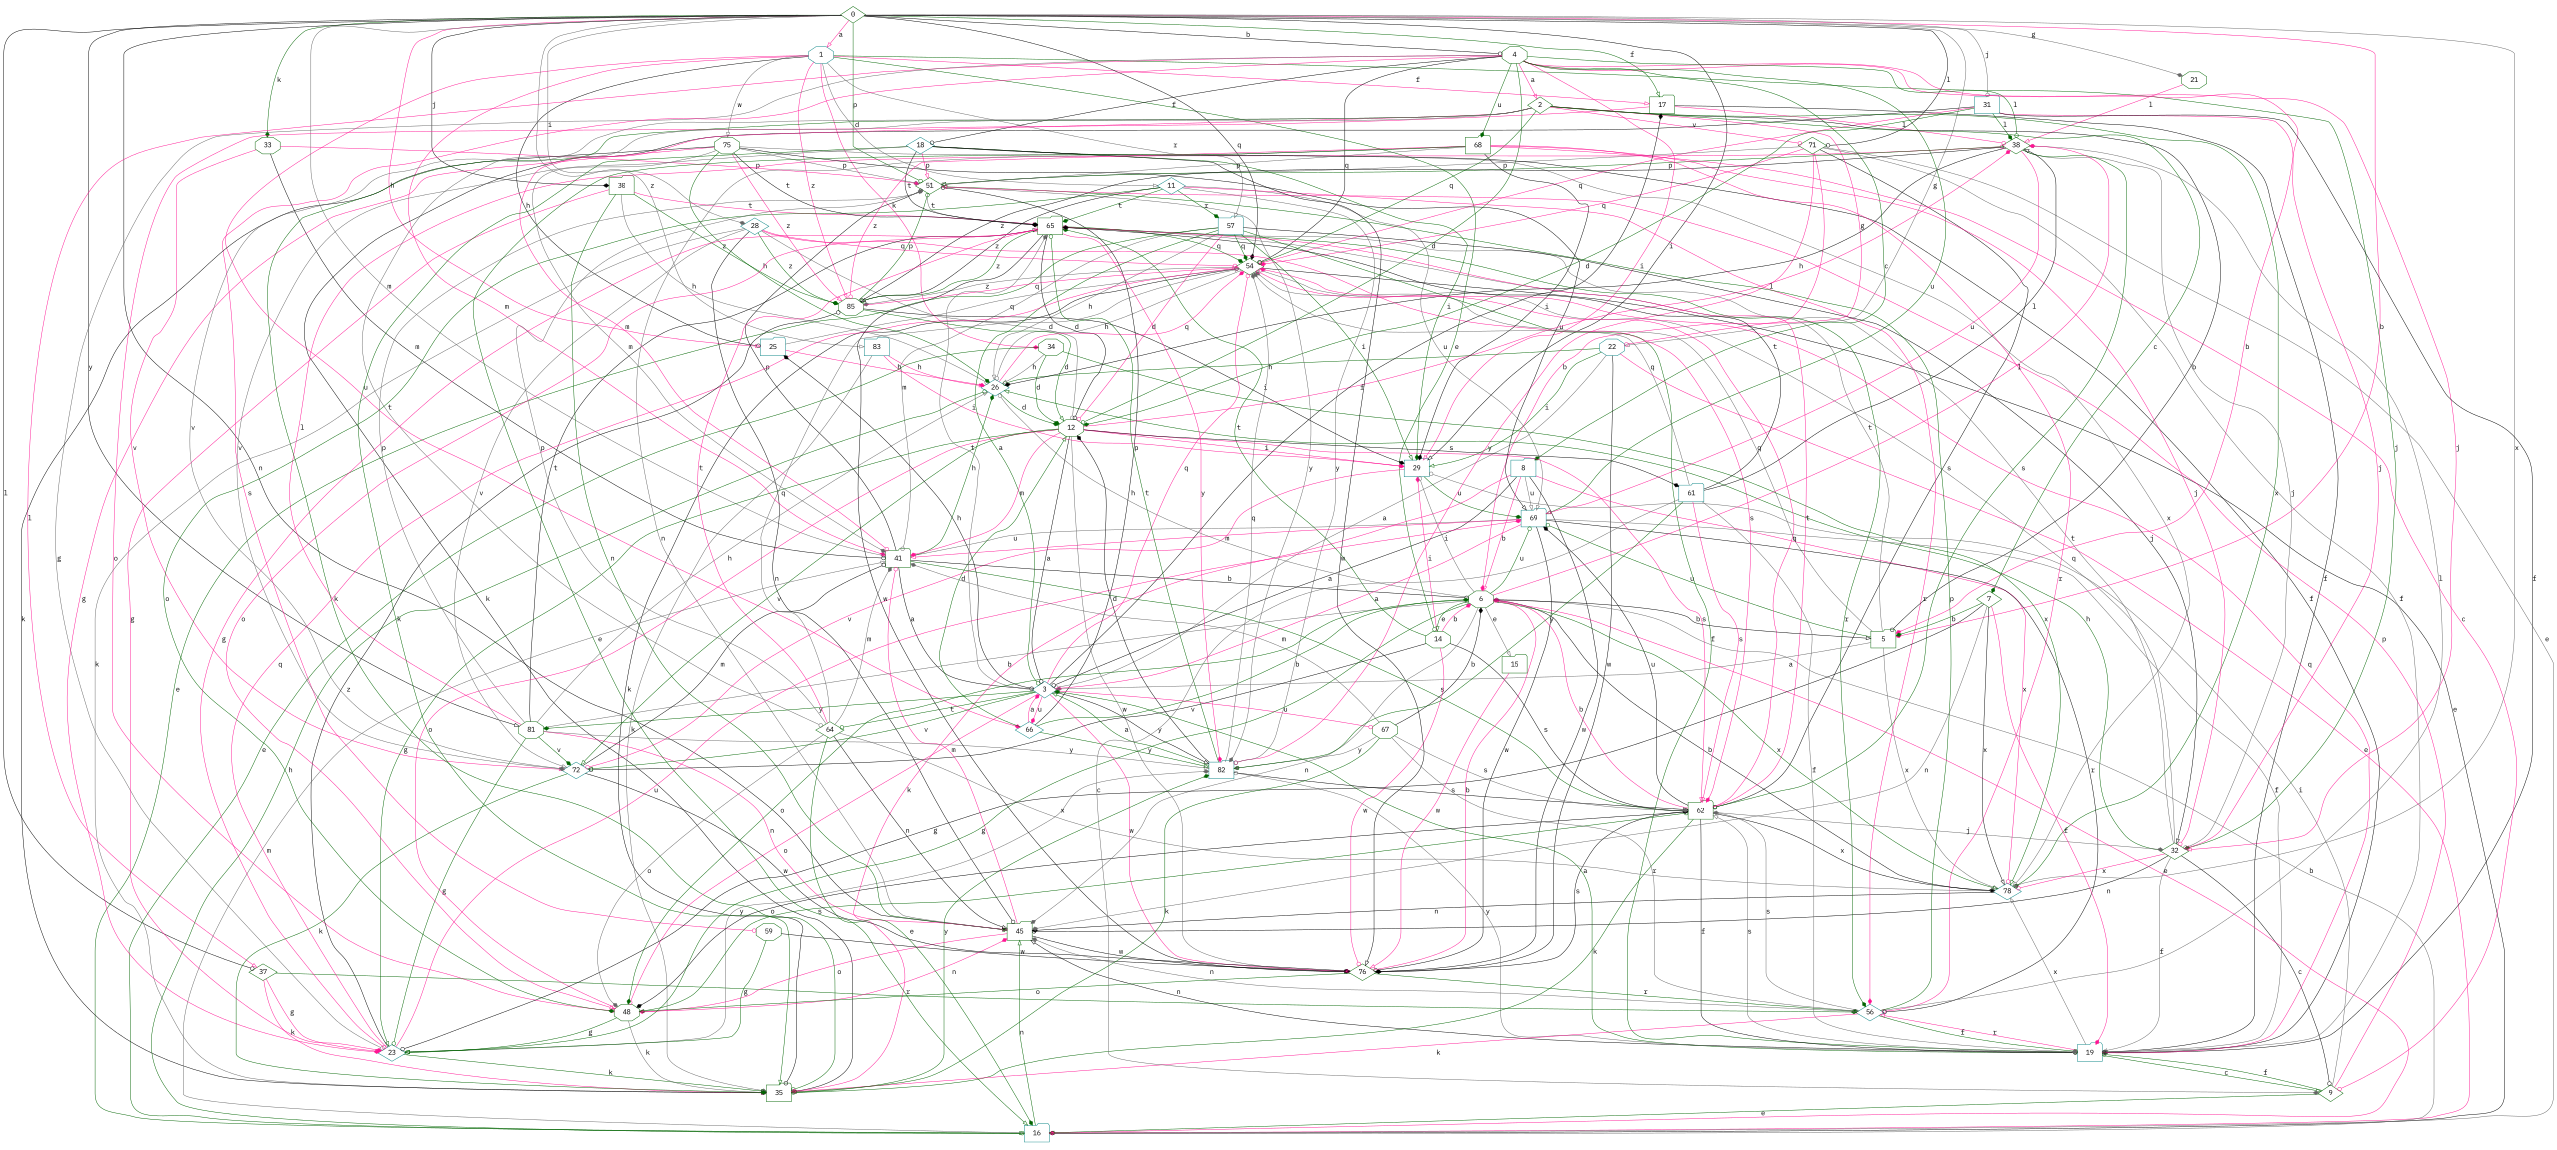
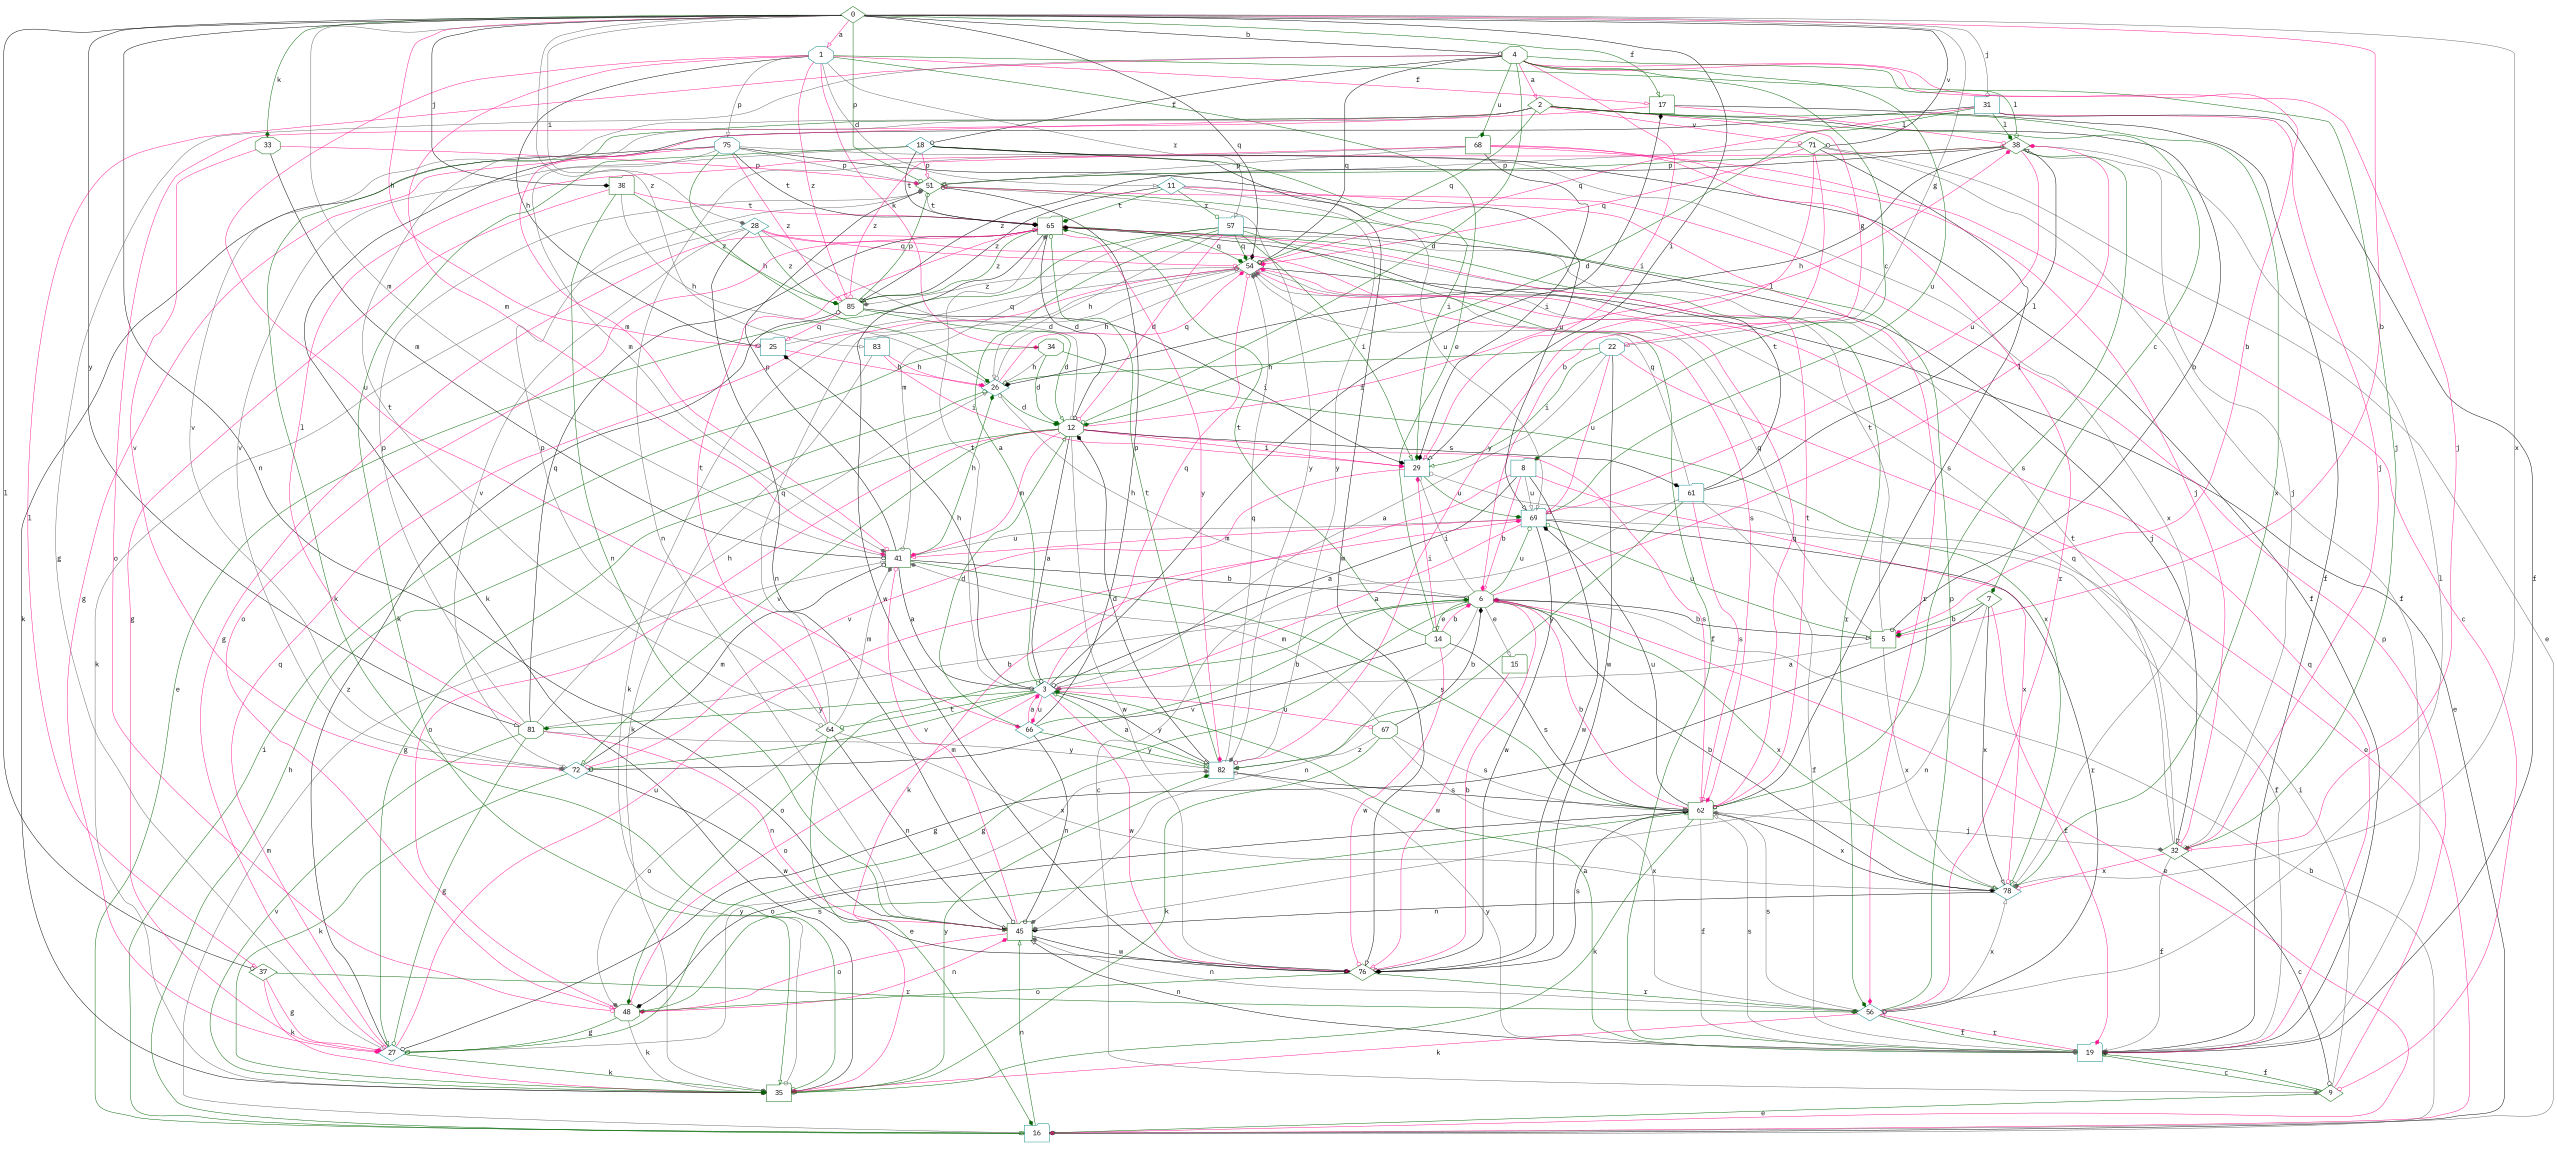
(1949, 80) -> (1949, 80)
(2194, 80) -> none
(740, 105) -> (740, 105)
(727, 146) -> (727, 146)
(1197, 203) -> (1197, 203)
(1048, 282) -> (815, 325)
(479, 290) -> none
(340, 434) -> none
none -> (1586, 436)
(556, 468) -> (556, 468)
(1691, 474) -> none
(674, 545) -> (674, 545)
(553, 749) -> (253, 1071)
(264, 750) -> (264, 750)
(1360, 750) -> (1360, 750)
(1654, 871) -> (1654, 871)
(1635, 923) -> (1065, 827)
(769, 932) -> none
(2050, 973) -> (1967, 986)
(1759, 1037) -> (1759, 1037)
(392, 1053) -> (392, 1053)
